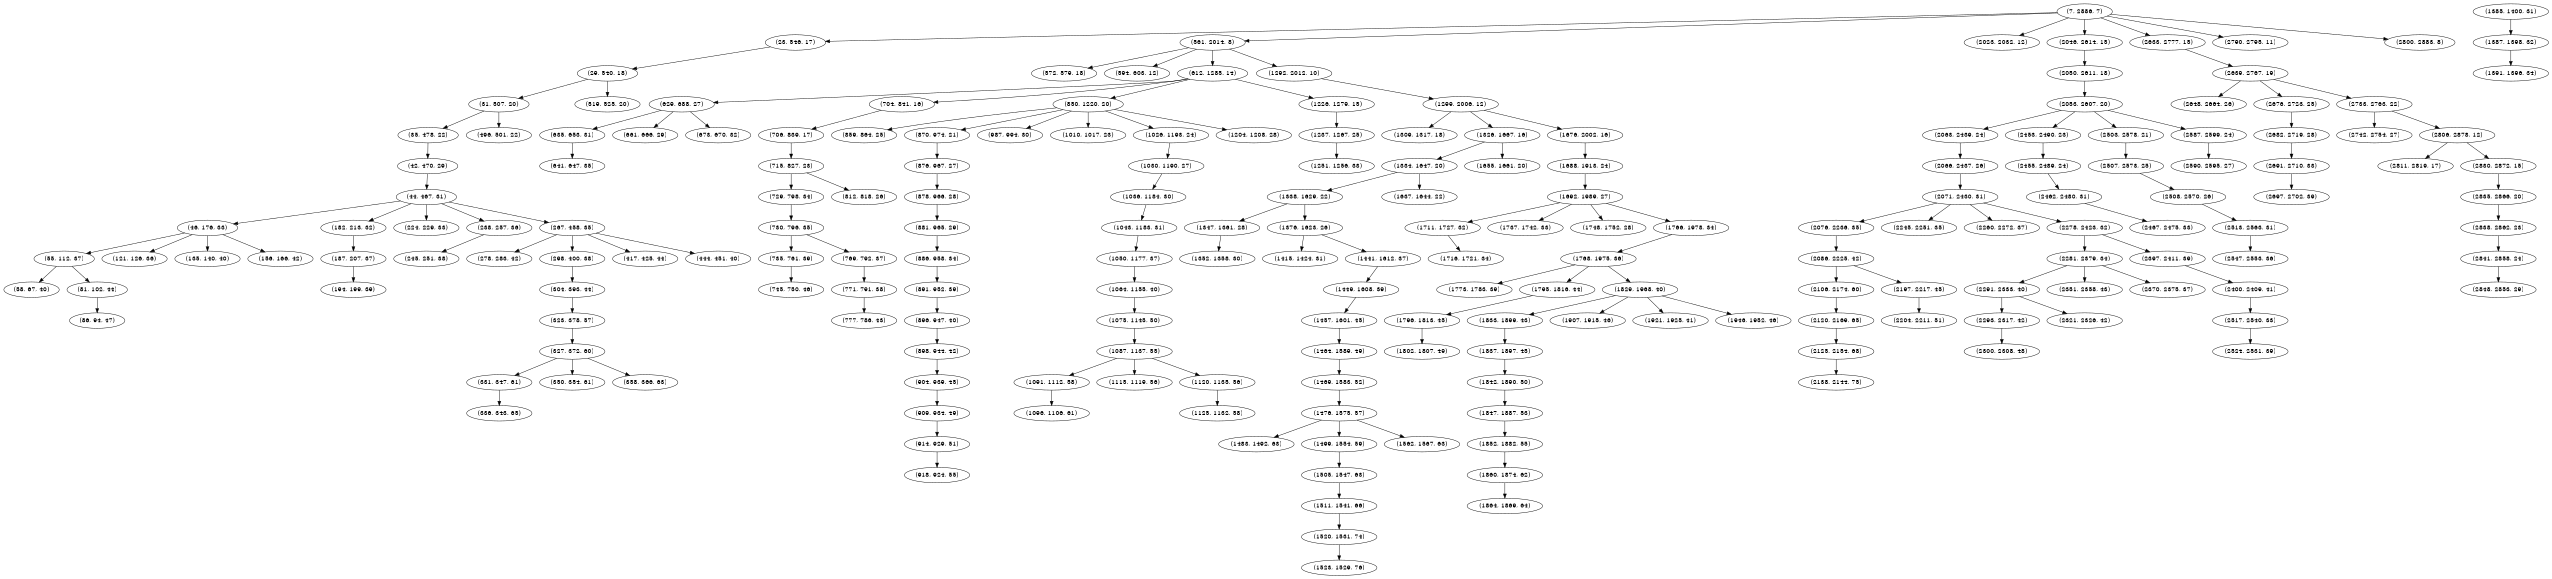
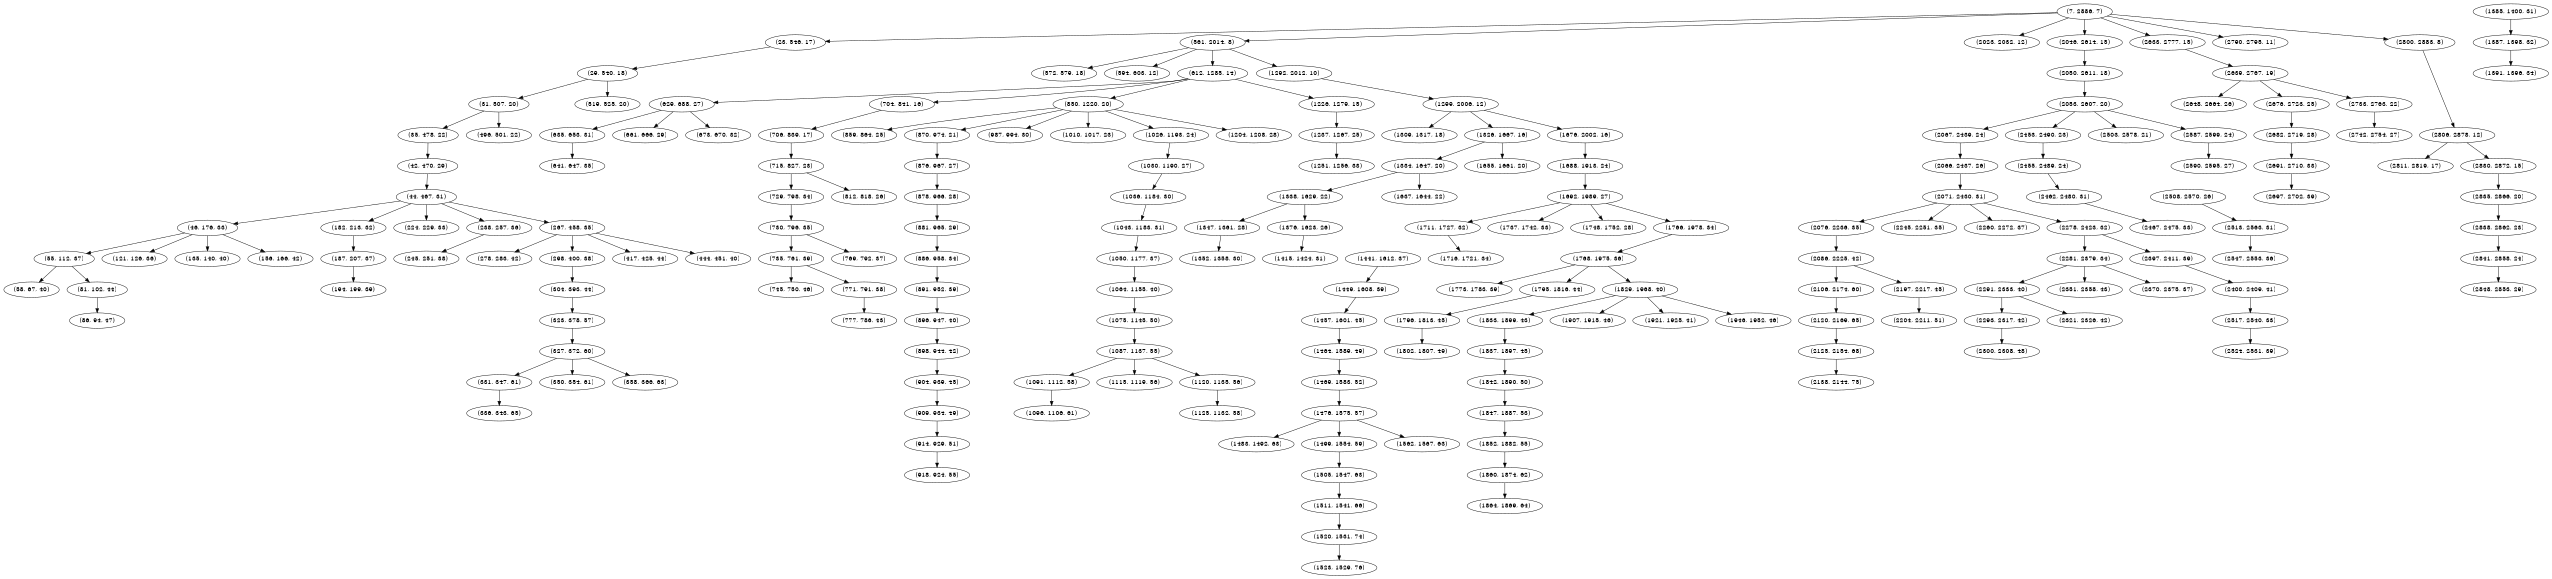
(2414, 119) -> (2438, 87)
(1960, 135) -> (1960, 135)
(2126, 166) -> none
(1342, 243) -> none
(864, 272) -> (826, 273)
